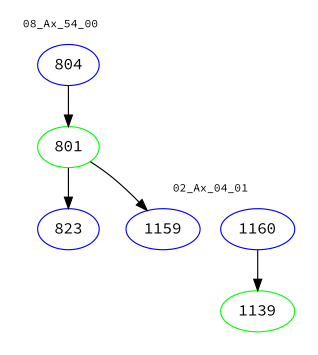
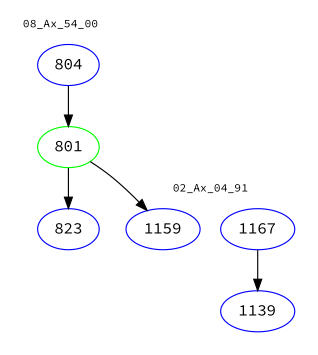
(211, 189) -> (211, 189)
(258, 229) -> (258, 229)
(258, 311) -> (258, 311)
